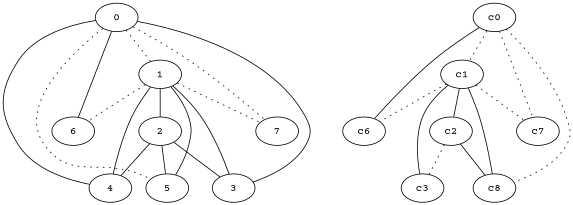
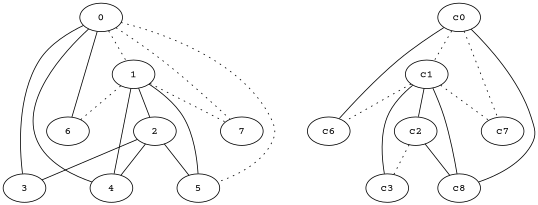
(564, 111) -> (529, 111)
(207, 126) -> none
